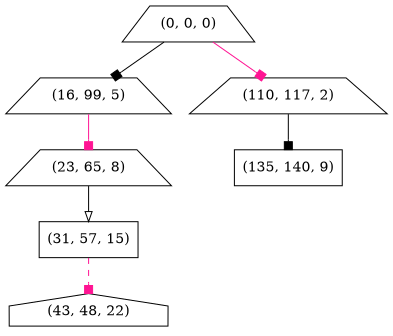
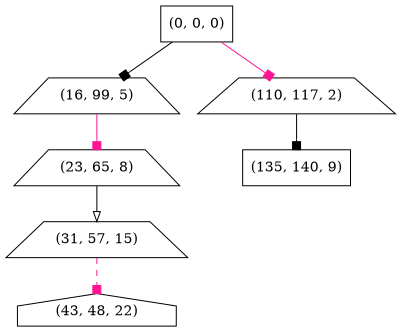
(188, 24) -> (197, 24)
(89, 240) -> (97, 240)
